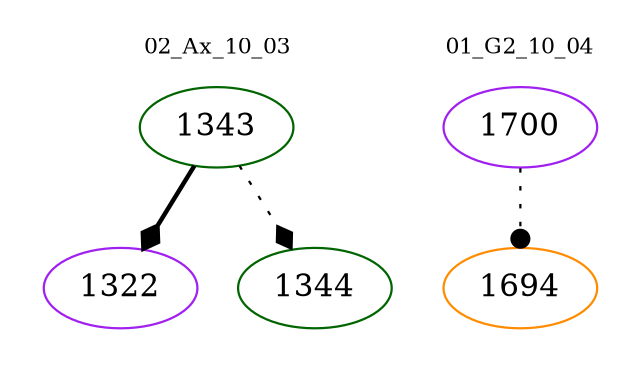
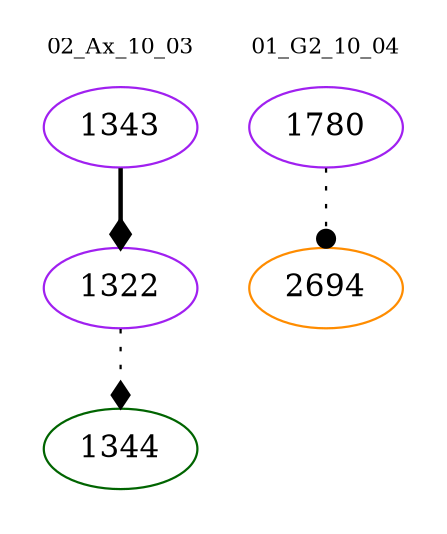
(217, 127) -> (121, 127)
(520, 127) -> (326, 127)
(258, 196) -> (121, 355)
(520, 288) -> (326, 288)
